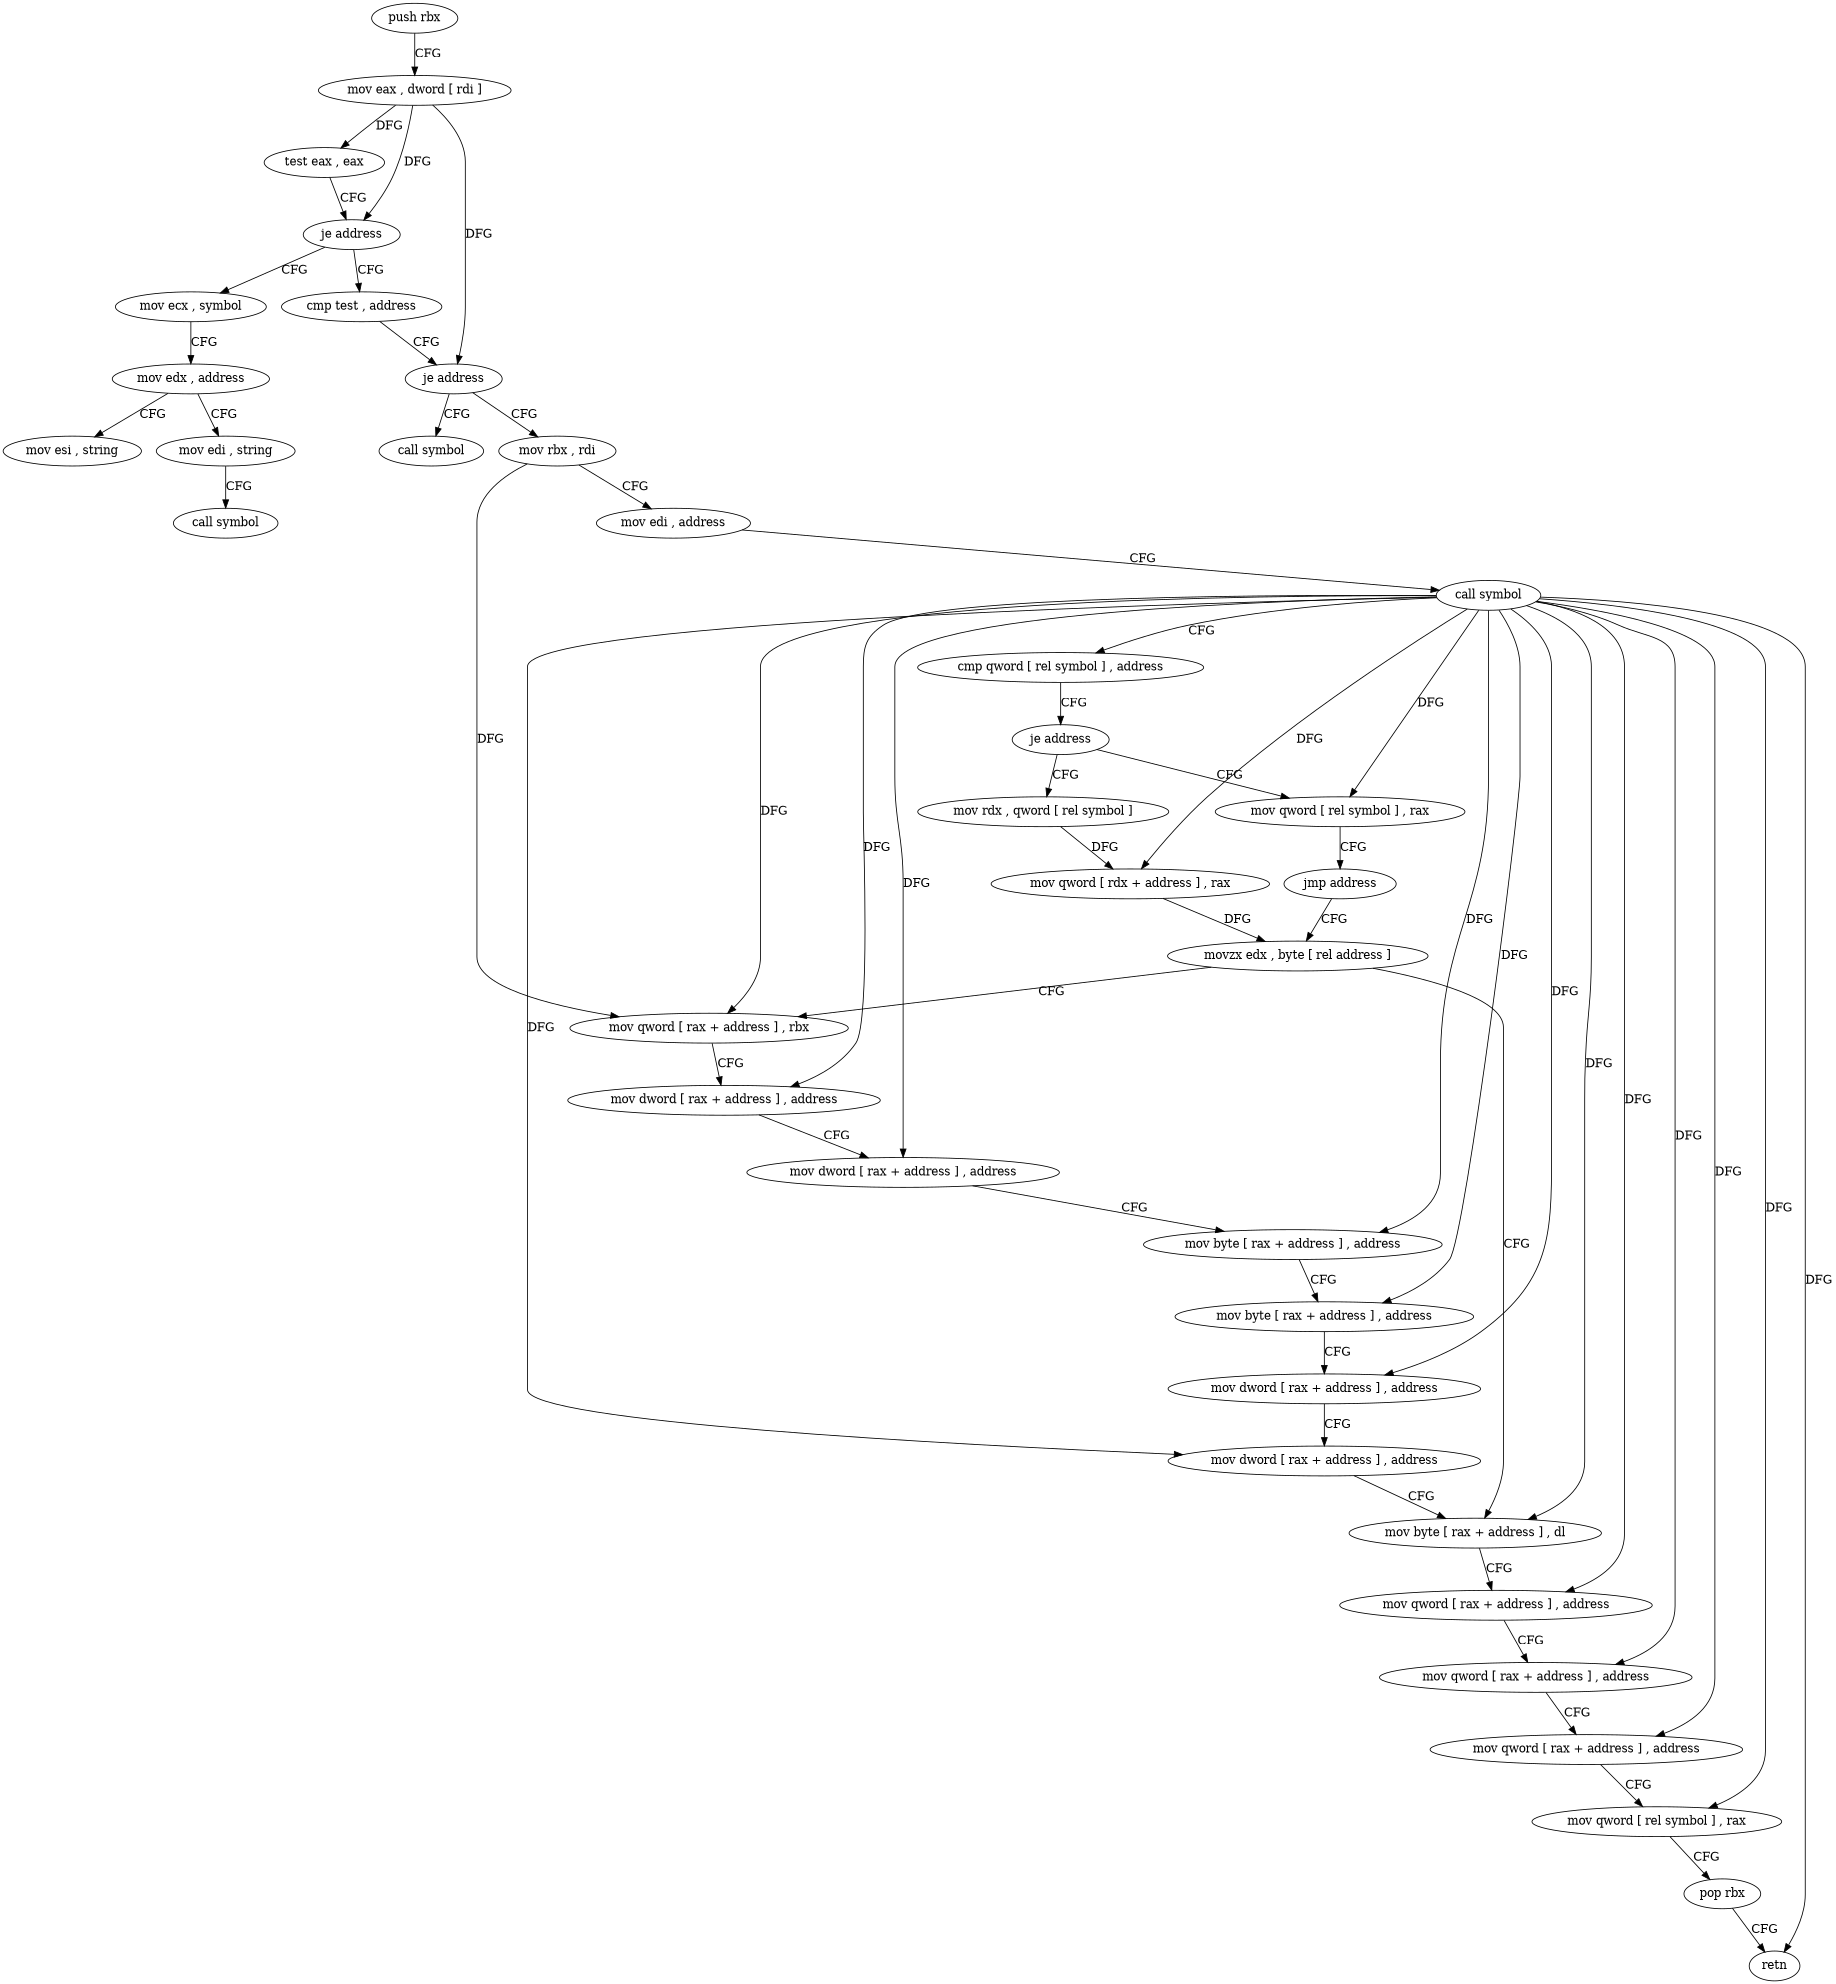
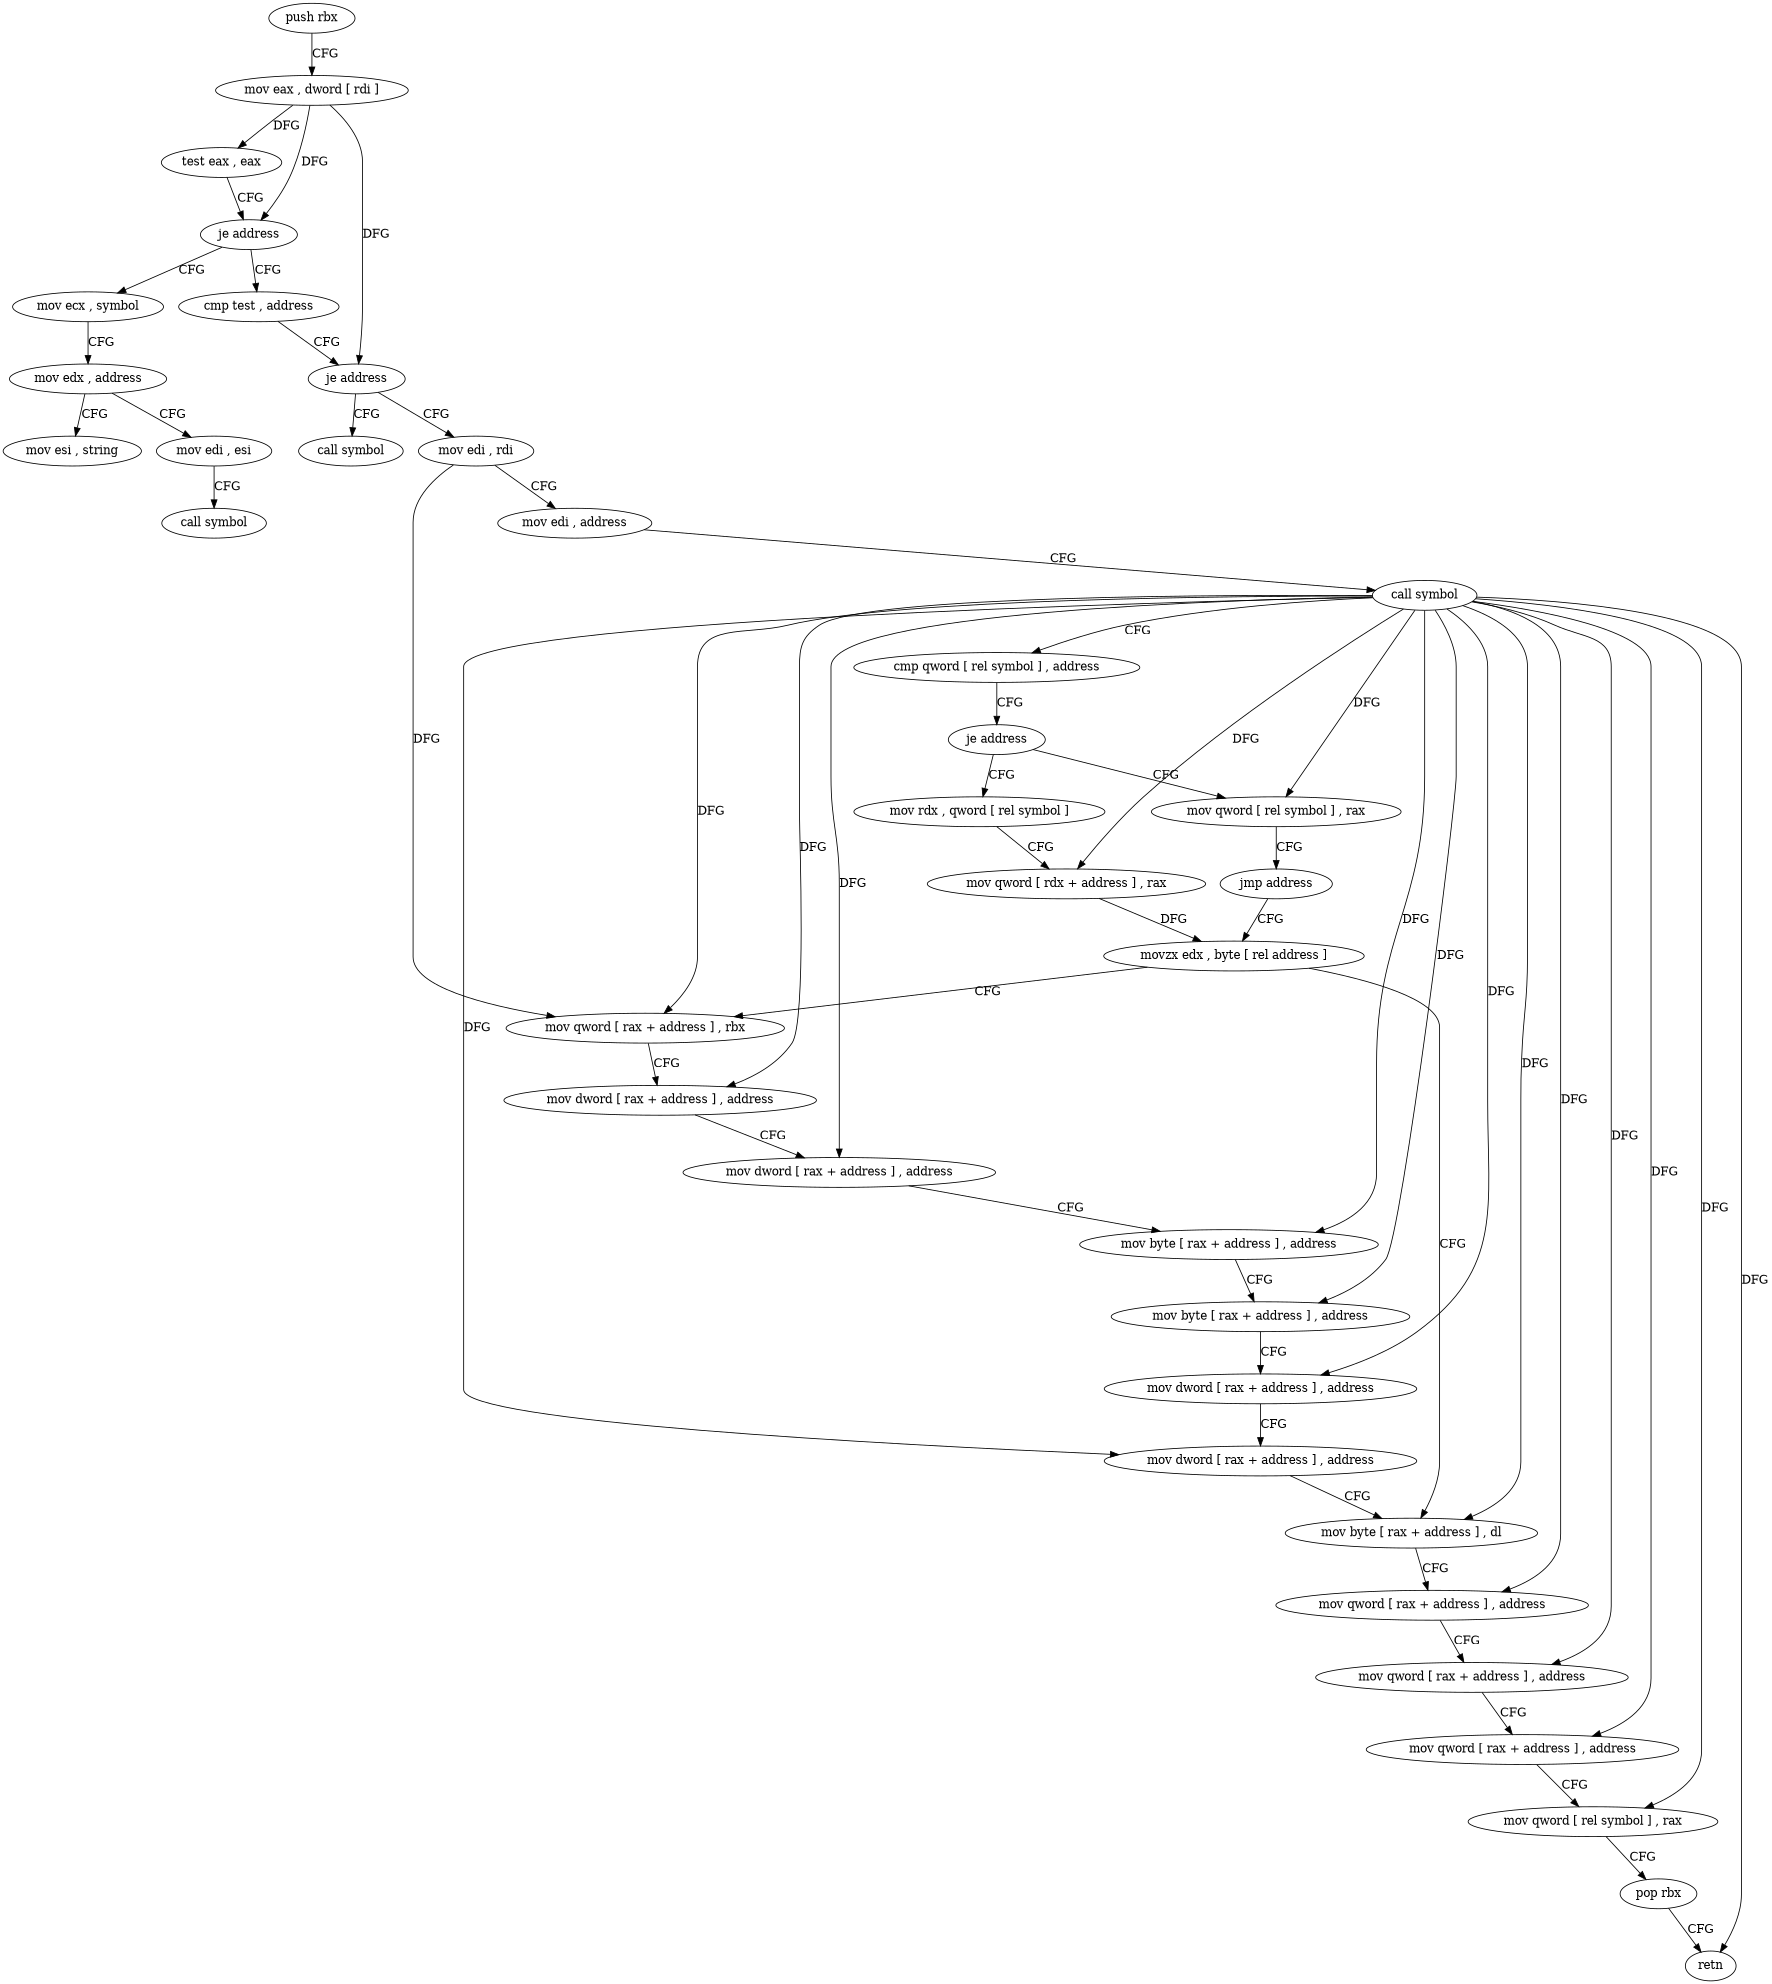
(226, 451) -> (214, 451)
(557, 451) -> (476, 451)
(1105, 848) -> (1041, 848)
